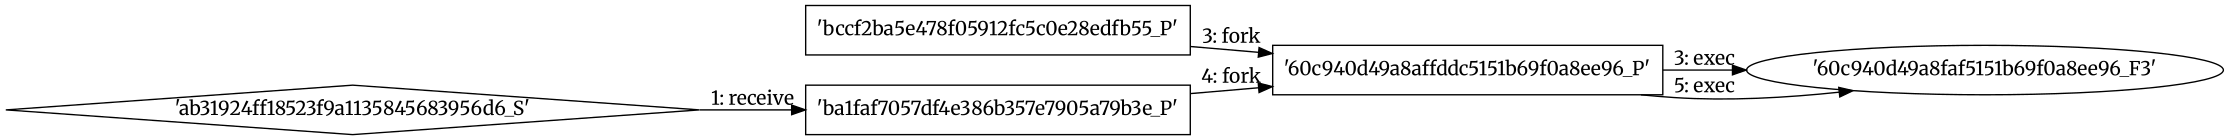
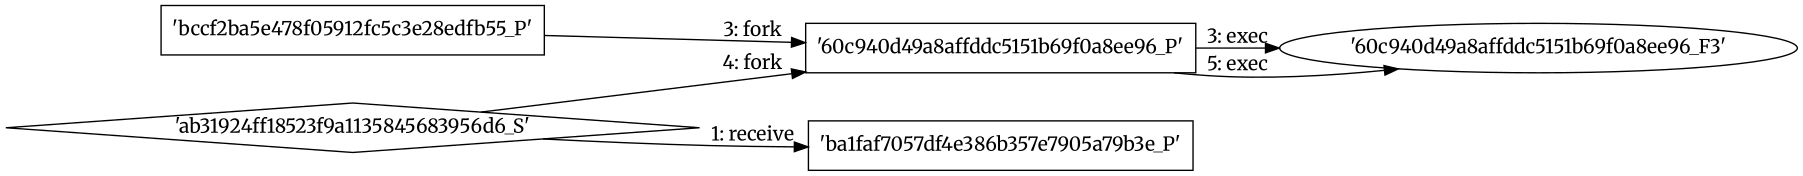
(998, 30) -> (353, 30)
(1985, 70) -> (1538, 48)
(1225, 91) -> (636, 93)
